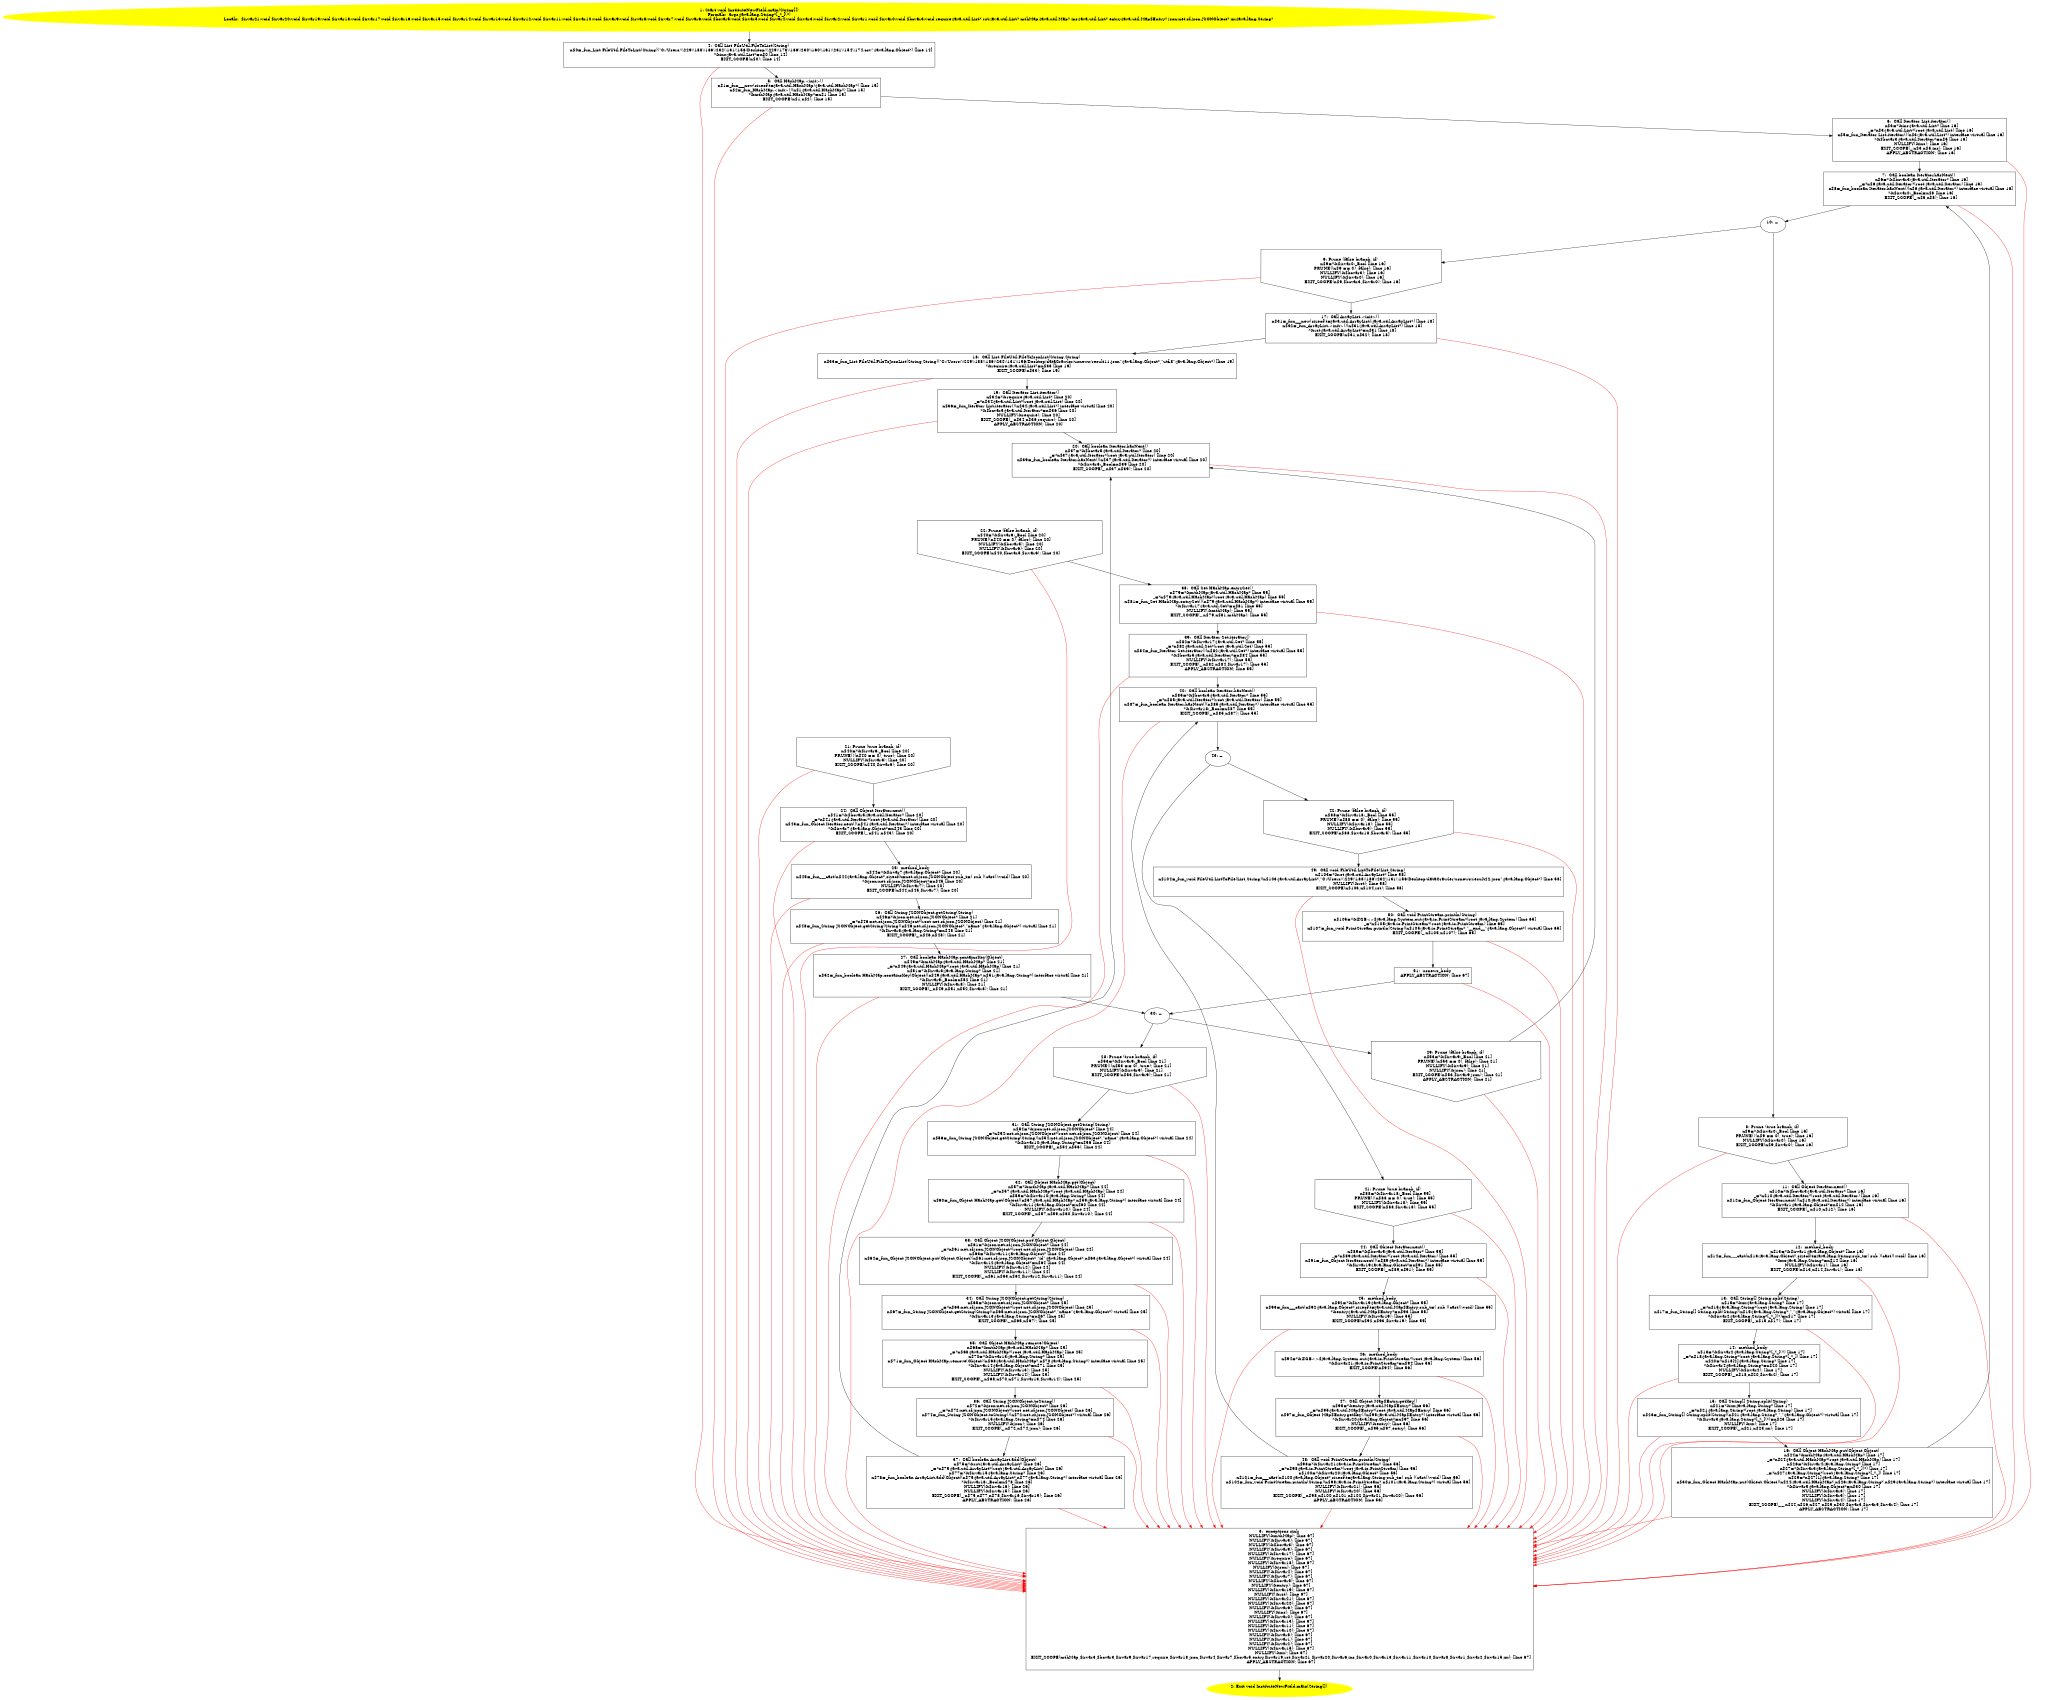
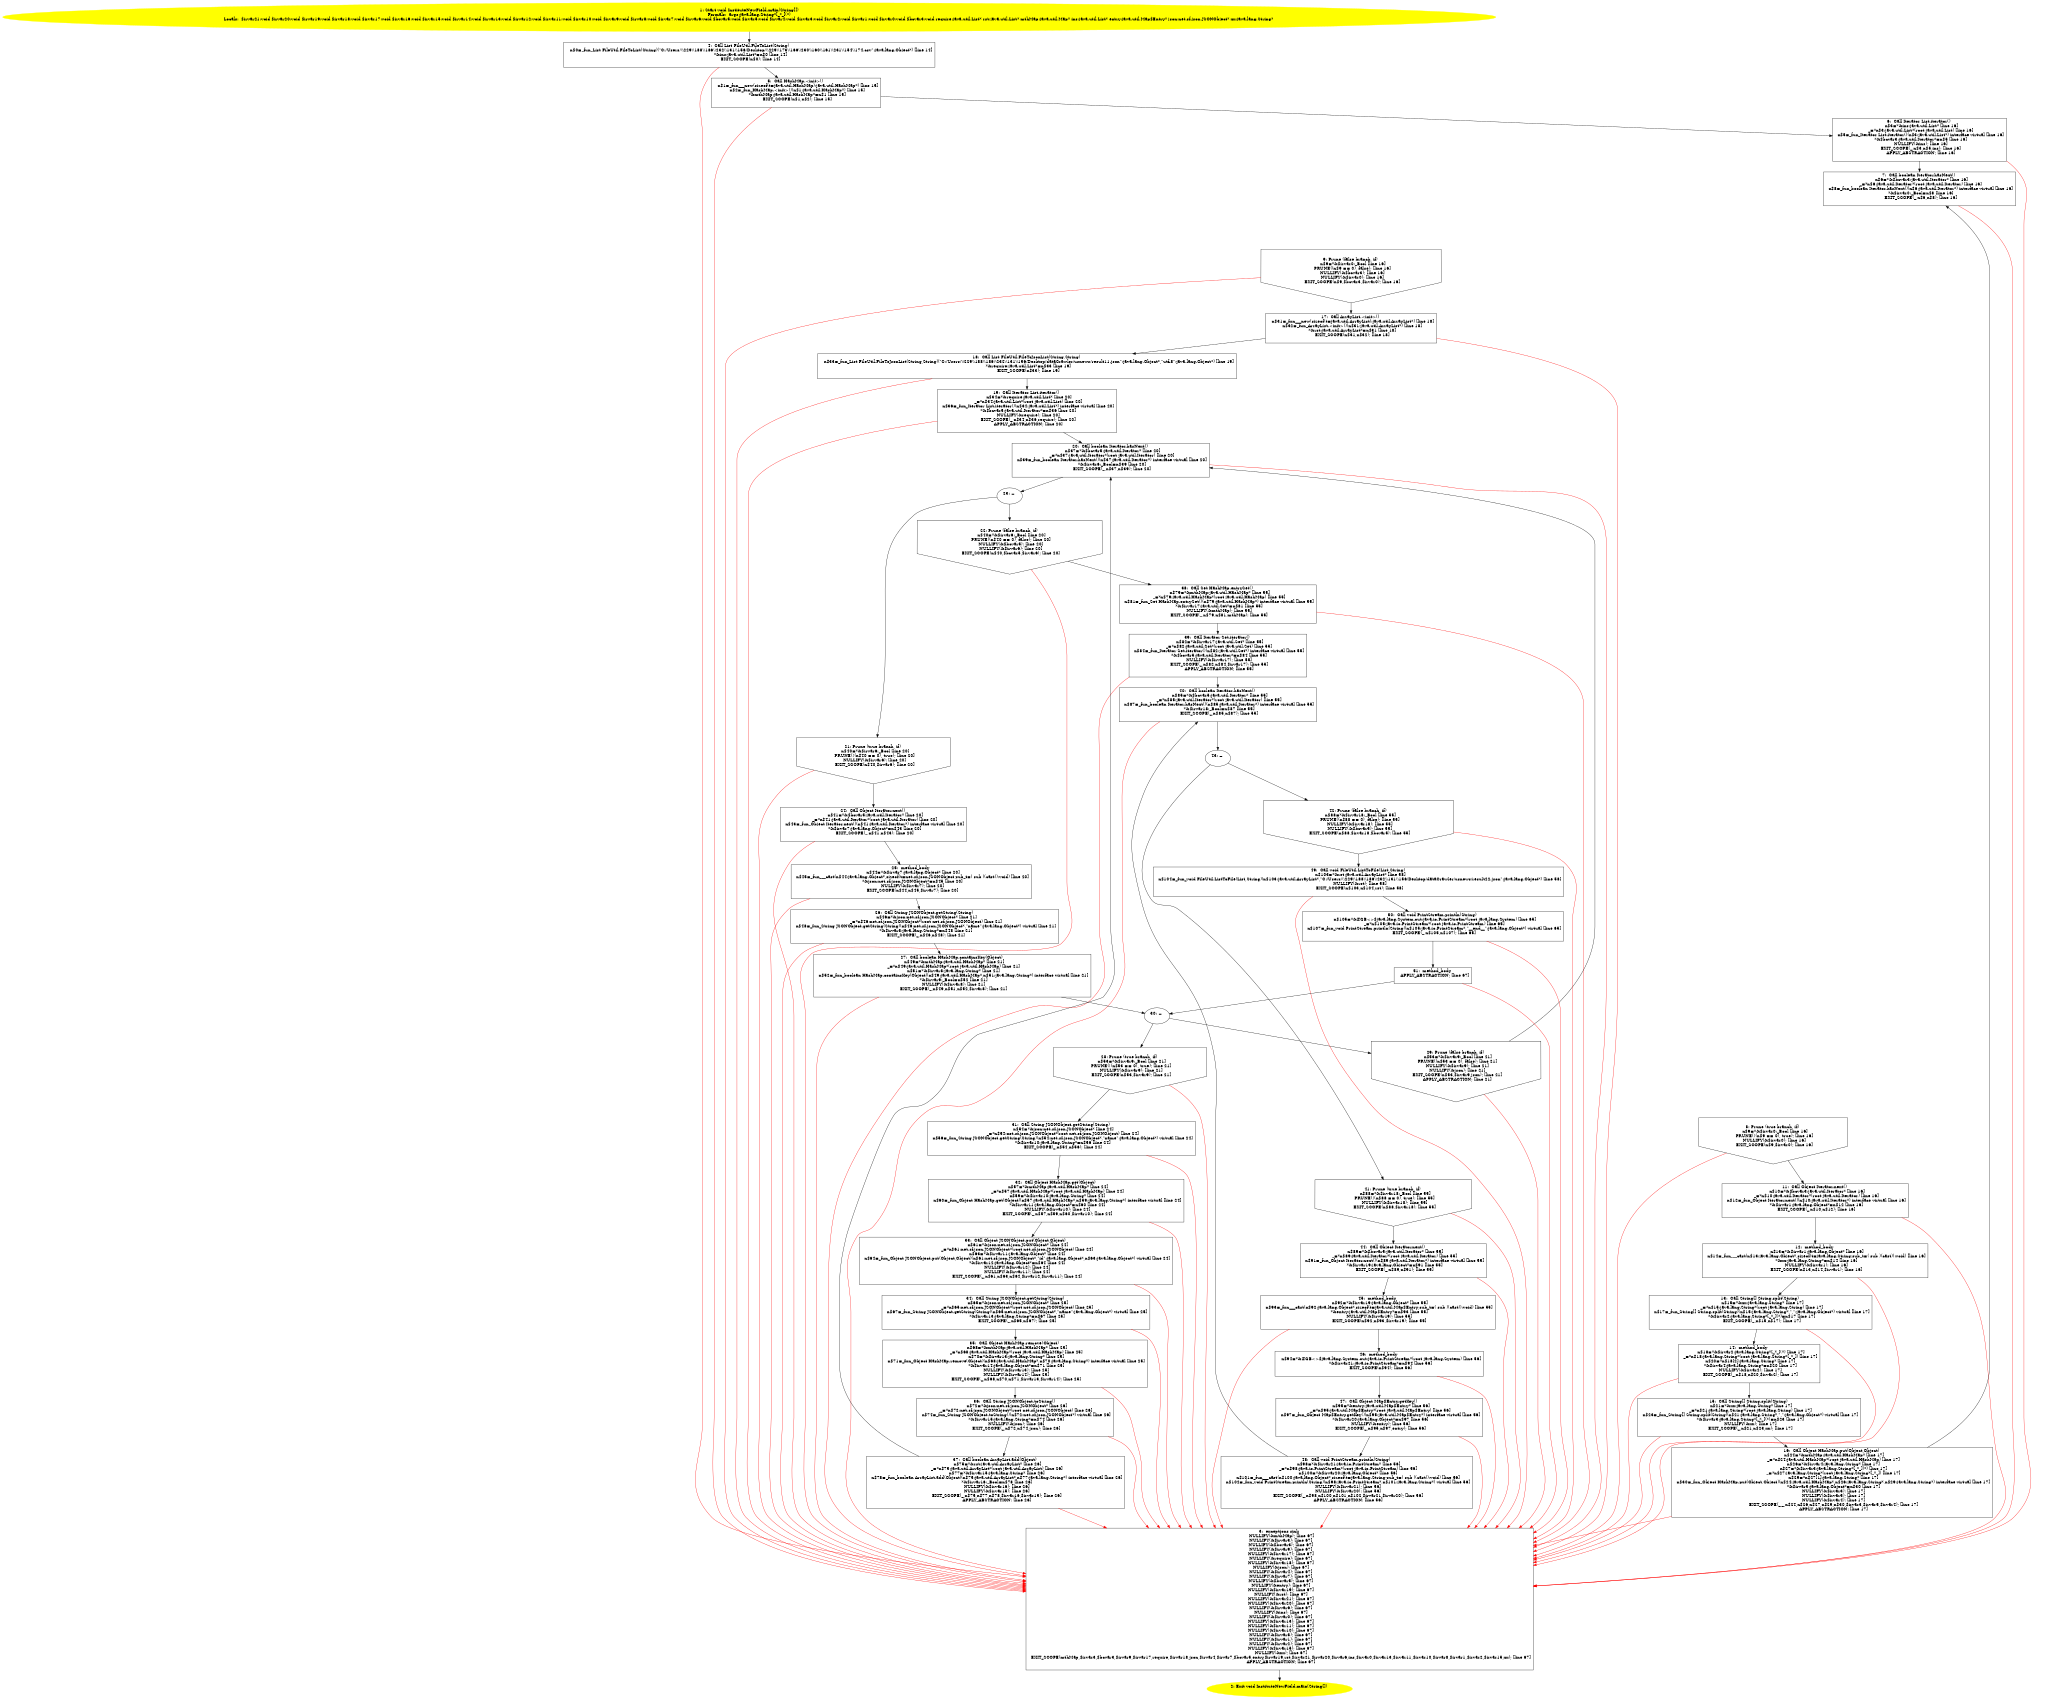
(1773, 225) -> none
none -> (1010, 496)
(1433, 976) -> (1433, 976)
